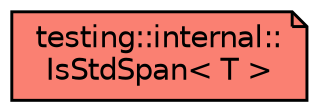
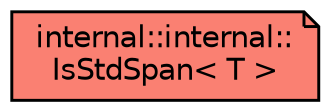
(159, 56) -> (165, 56)
